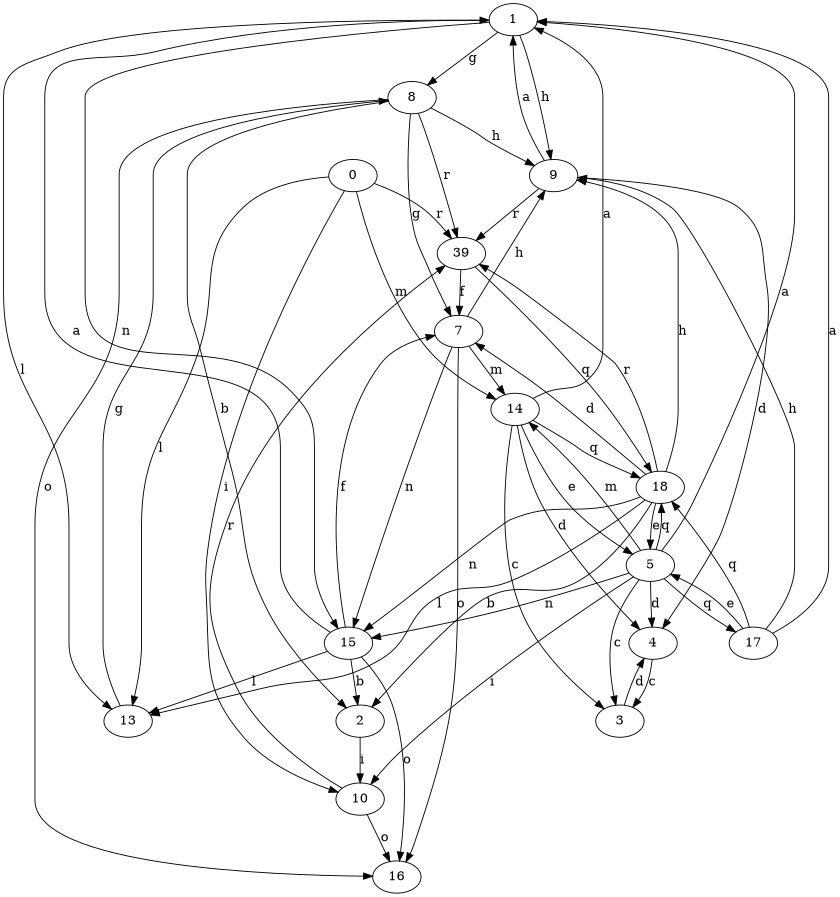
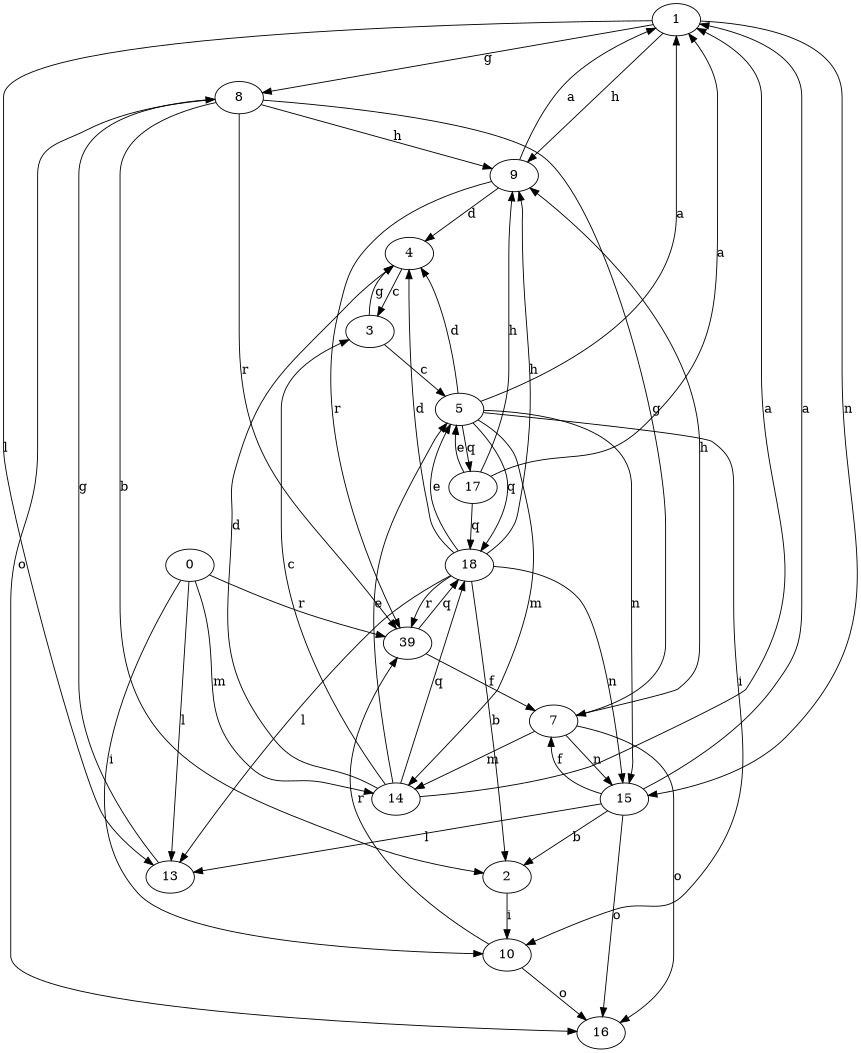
(567, 409) -> (415, 420)
(612, 635) -> (405, 362)
(640, 682) -> (380, 292)
